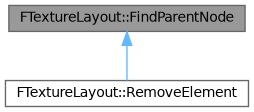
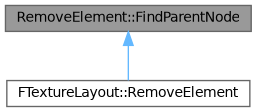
(127, 18) -> (128, 18)
